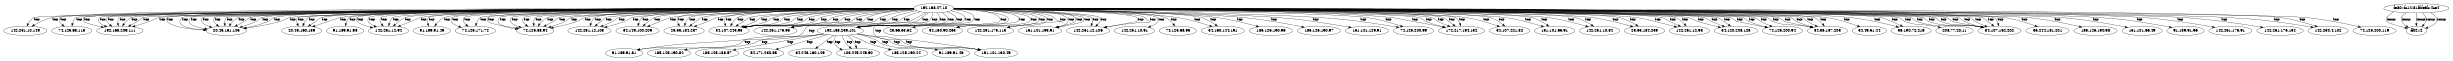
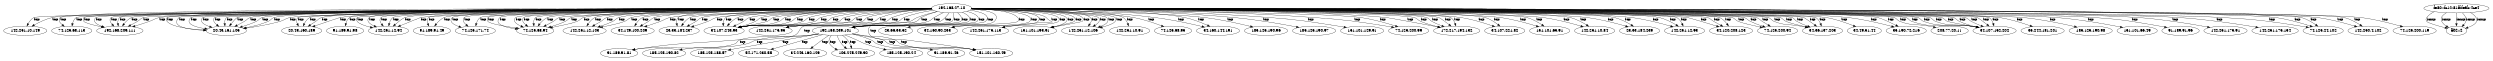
none -> (2323, 31)
